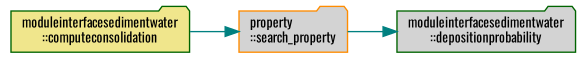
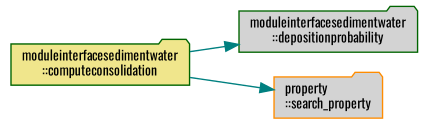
(365, 32) -> (208, 49)
